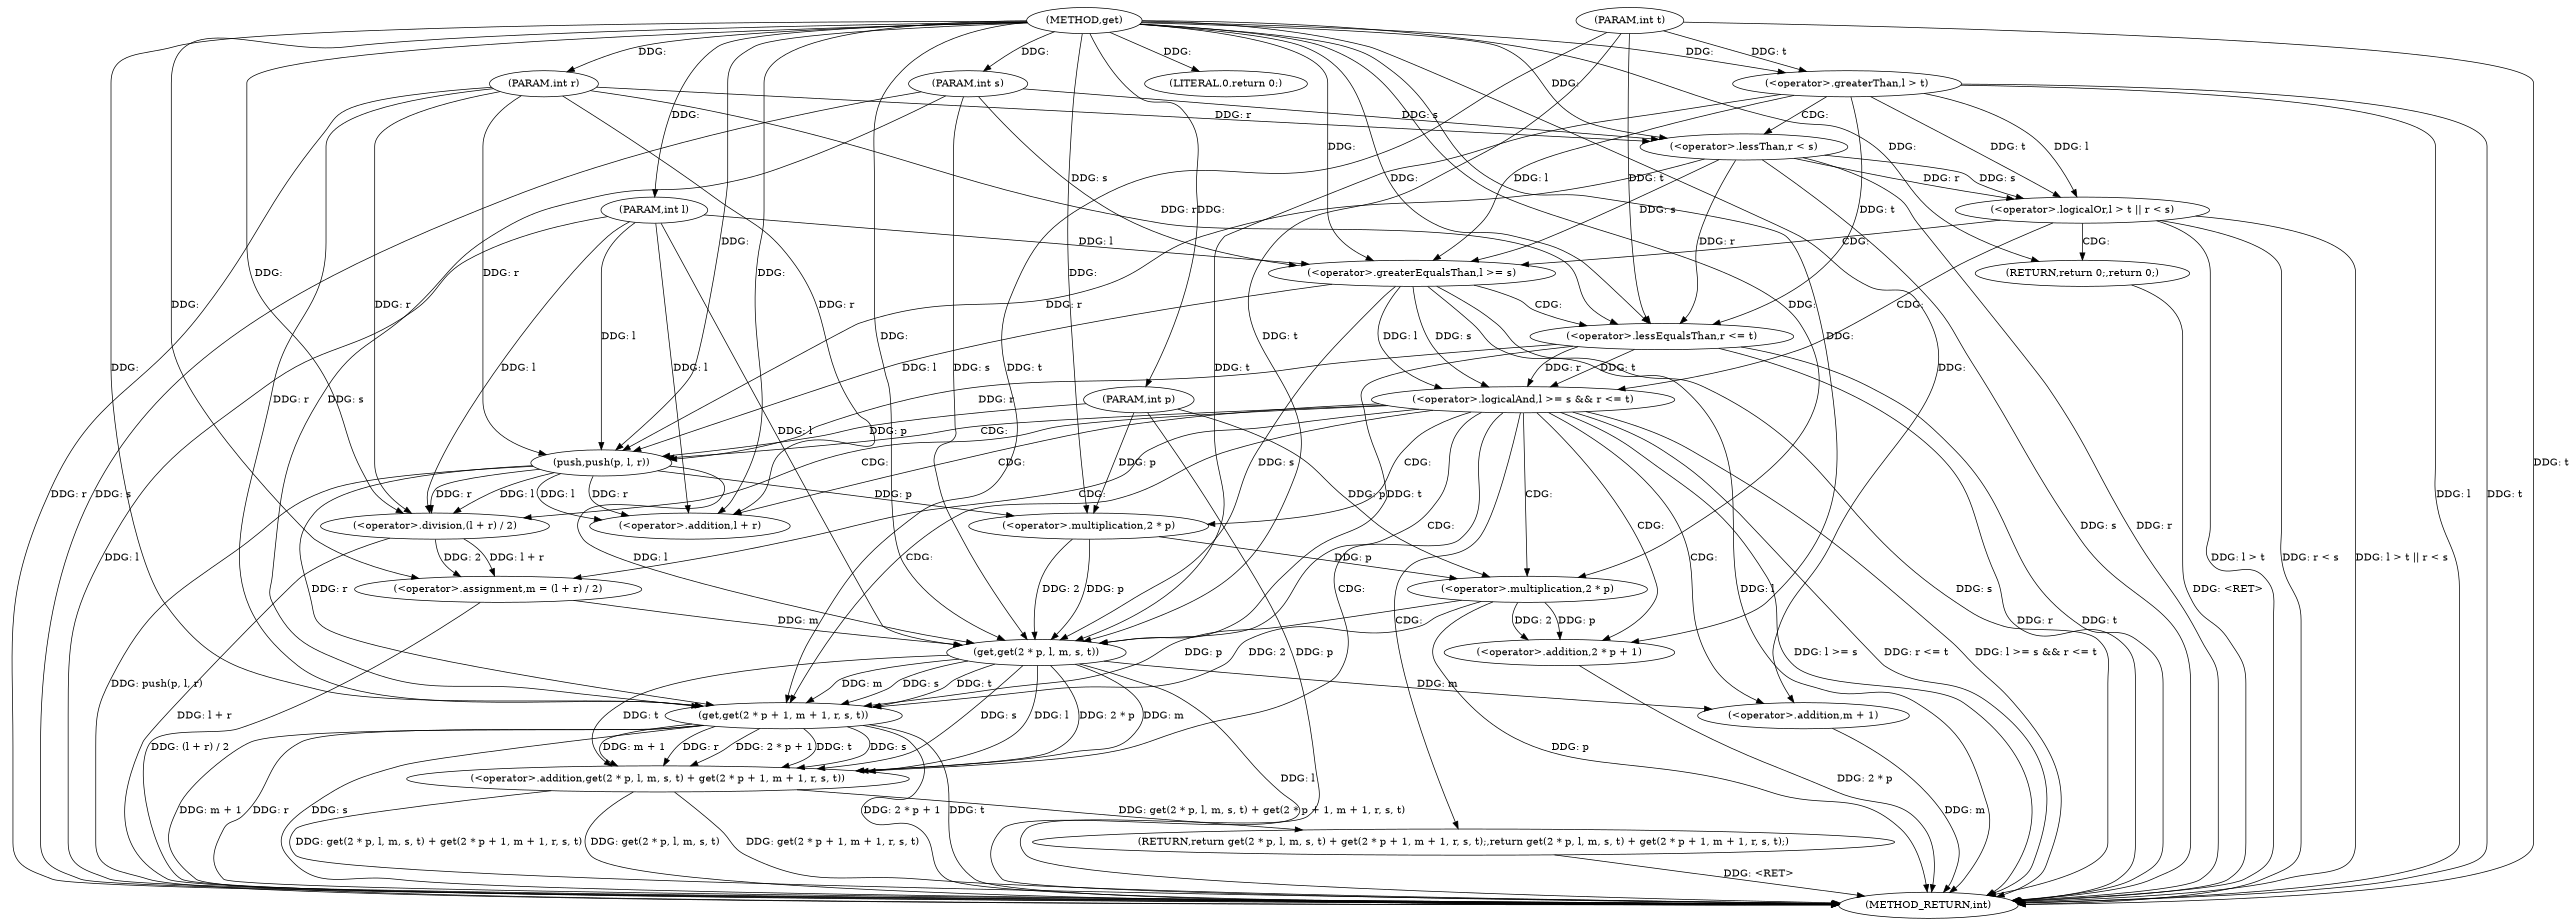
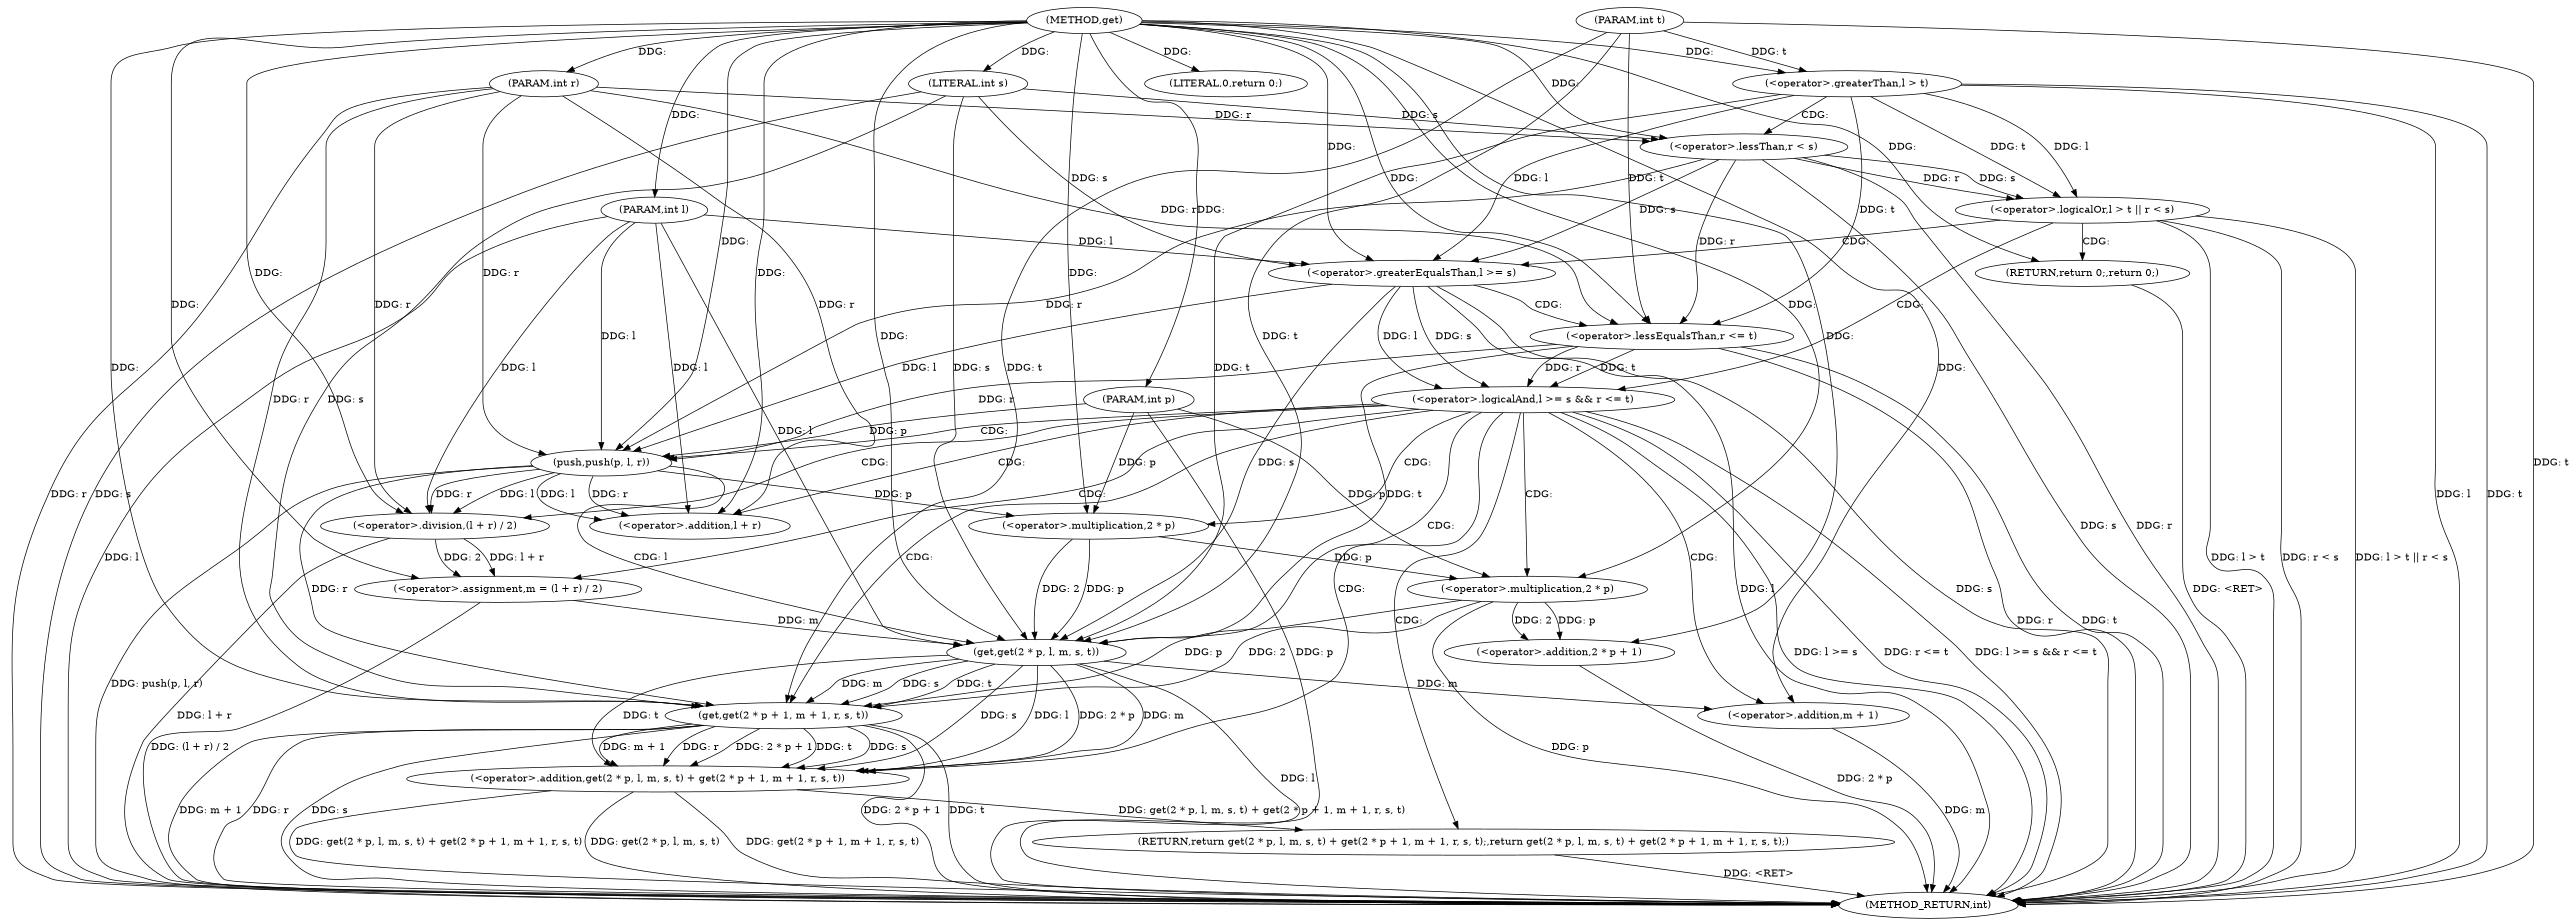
(968, 84) -> (968, 84)
(1629, 523) -> none
(651, 558) -> (651, 558)
